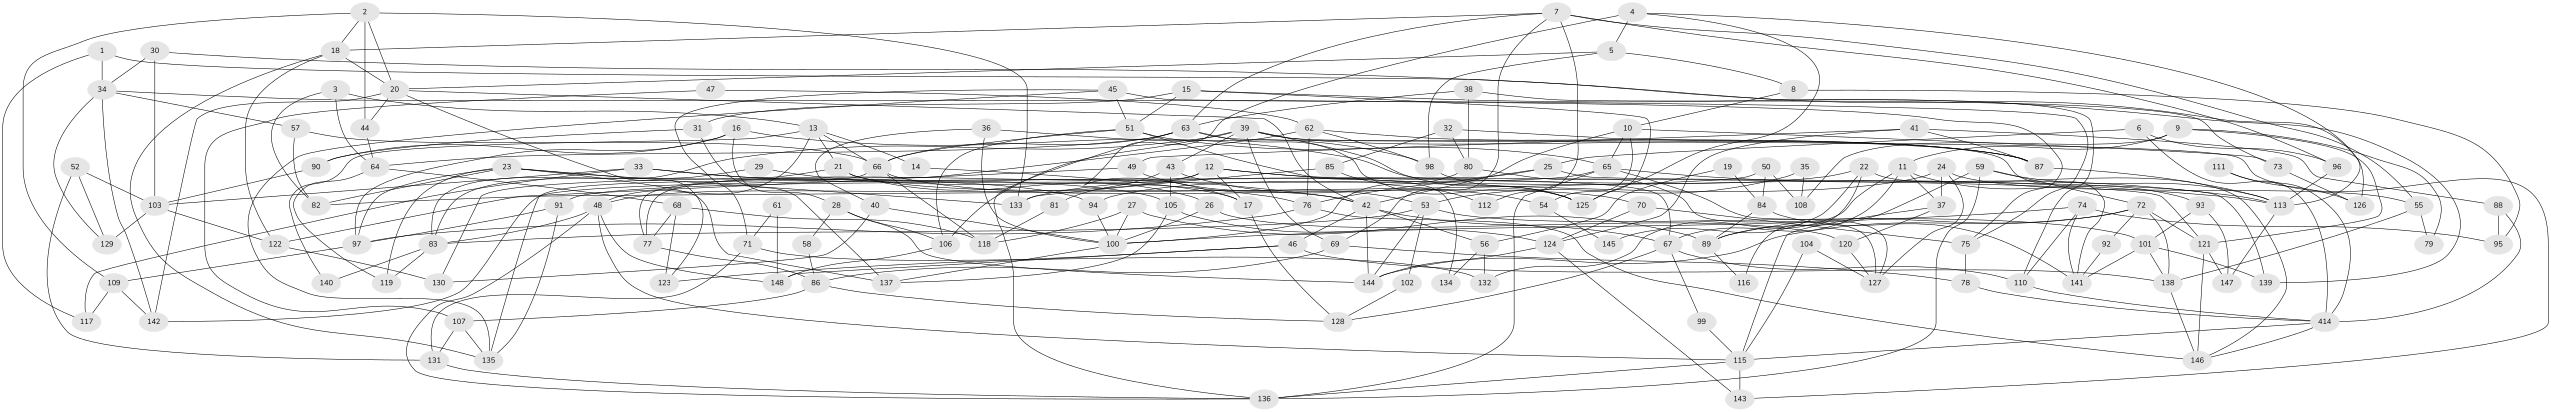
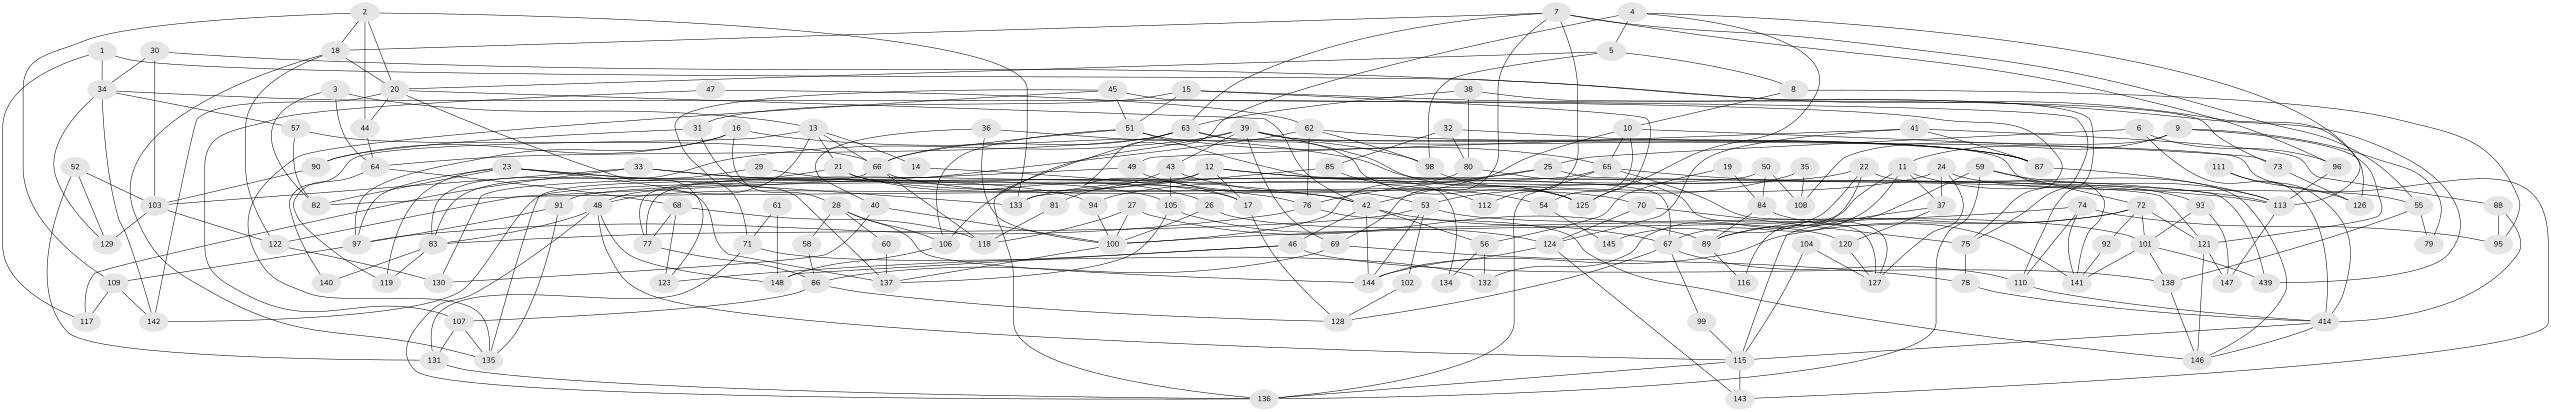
(2167, 241) -> (2143, 225)
none -> (886, 245)
(2266, 283) -> (2266, 283)
